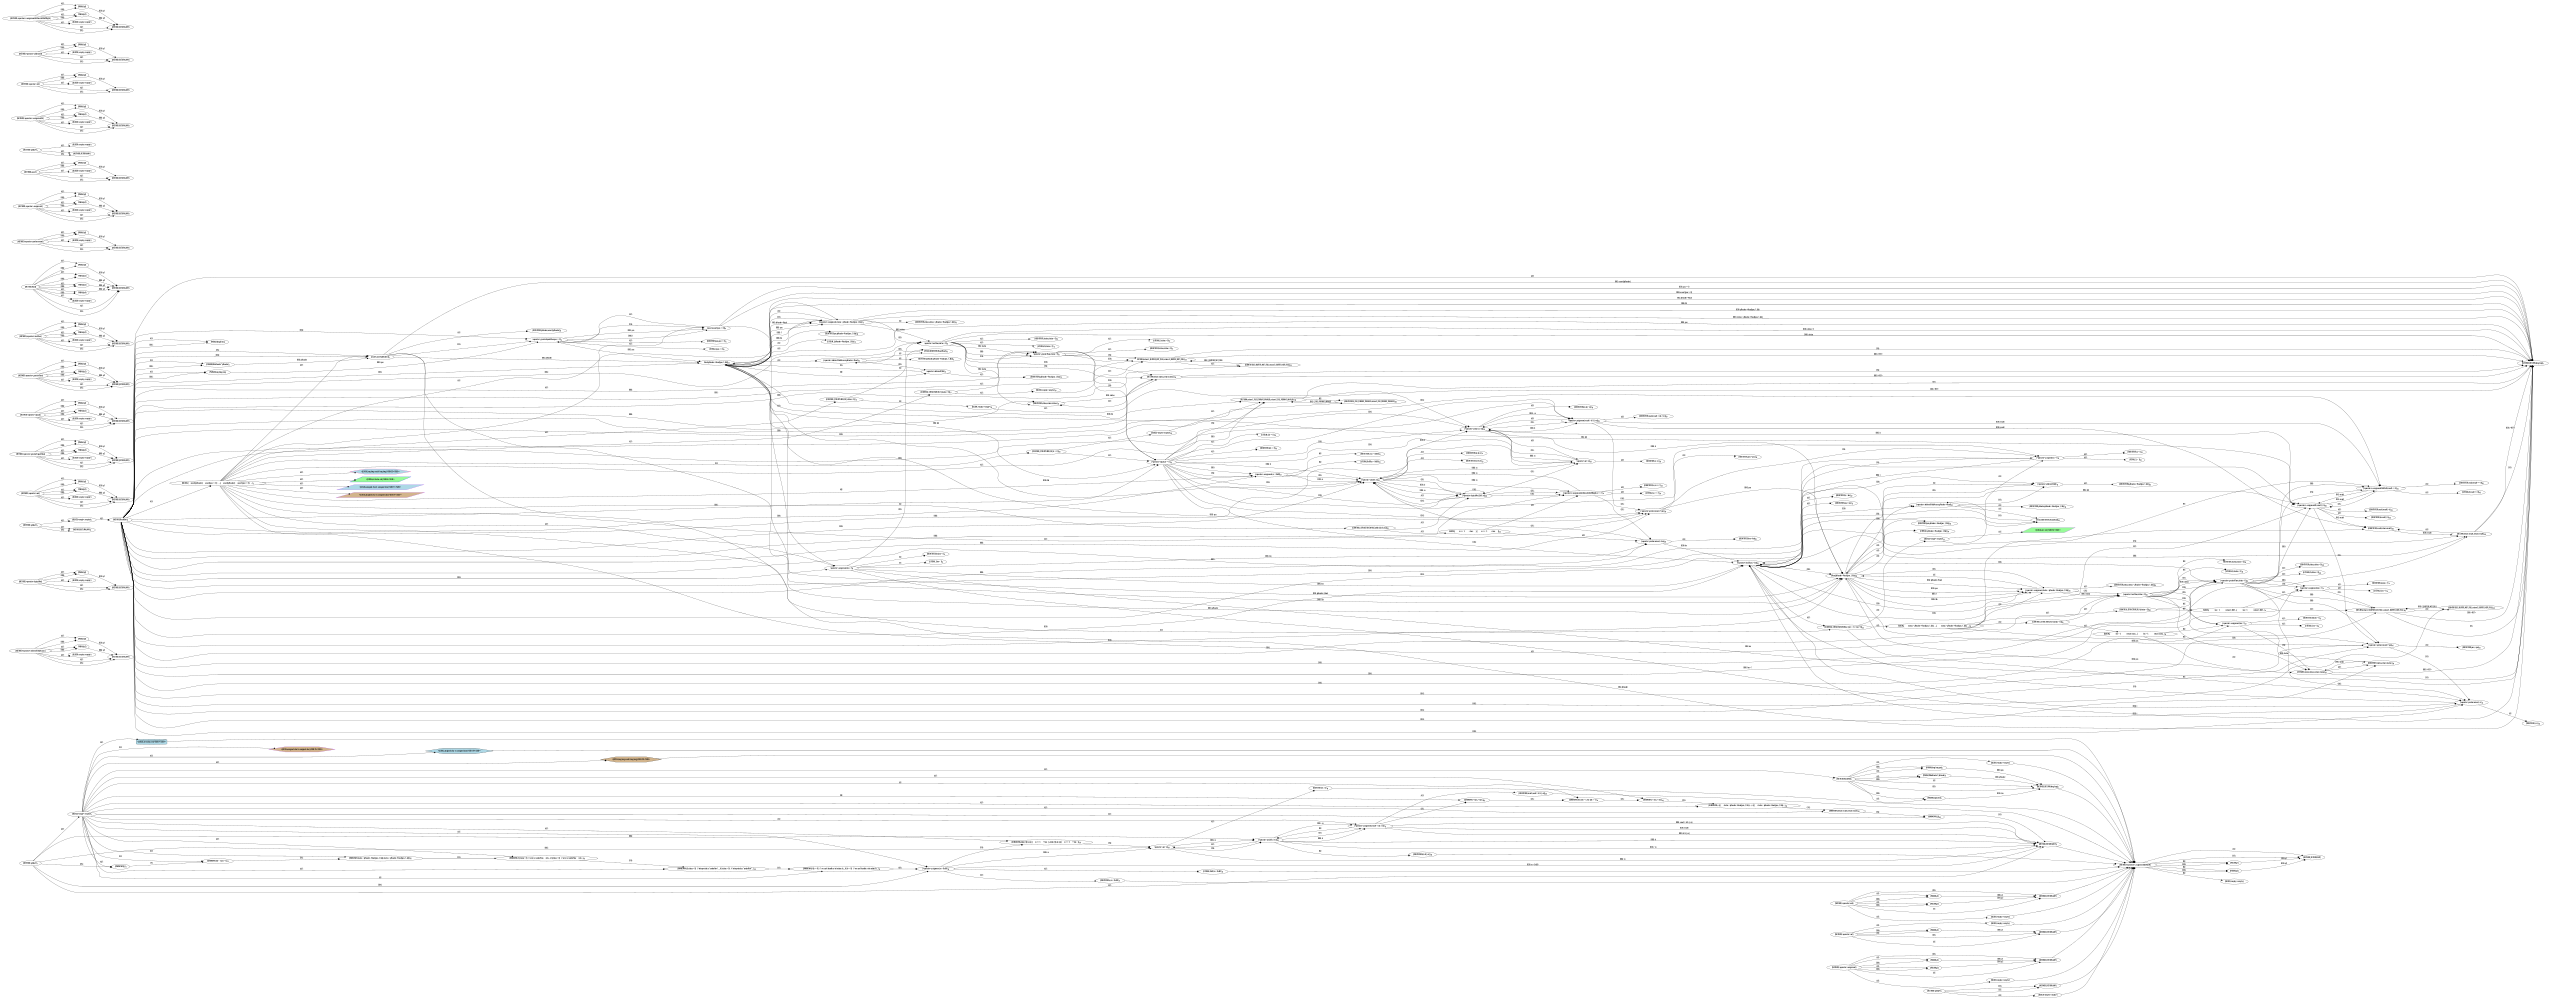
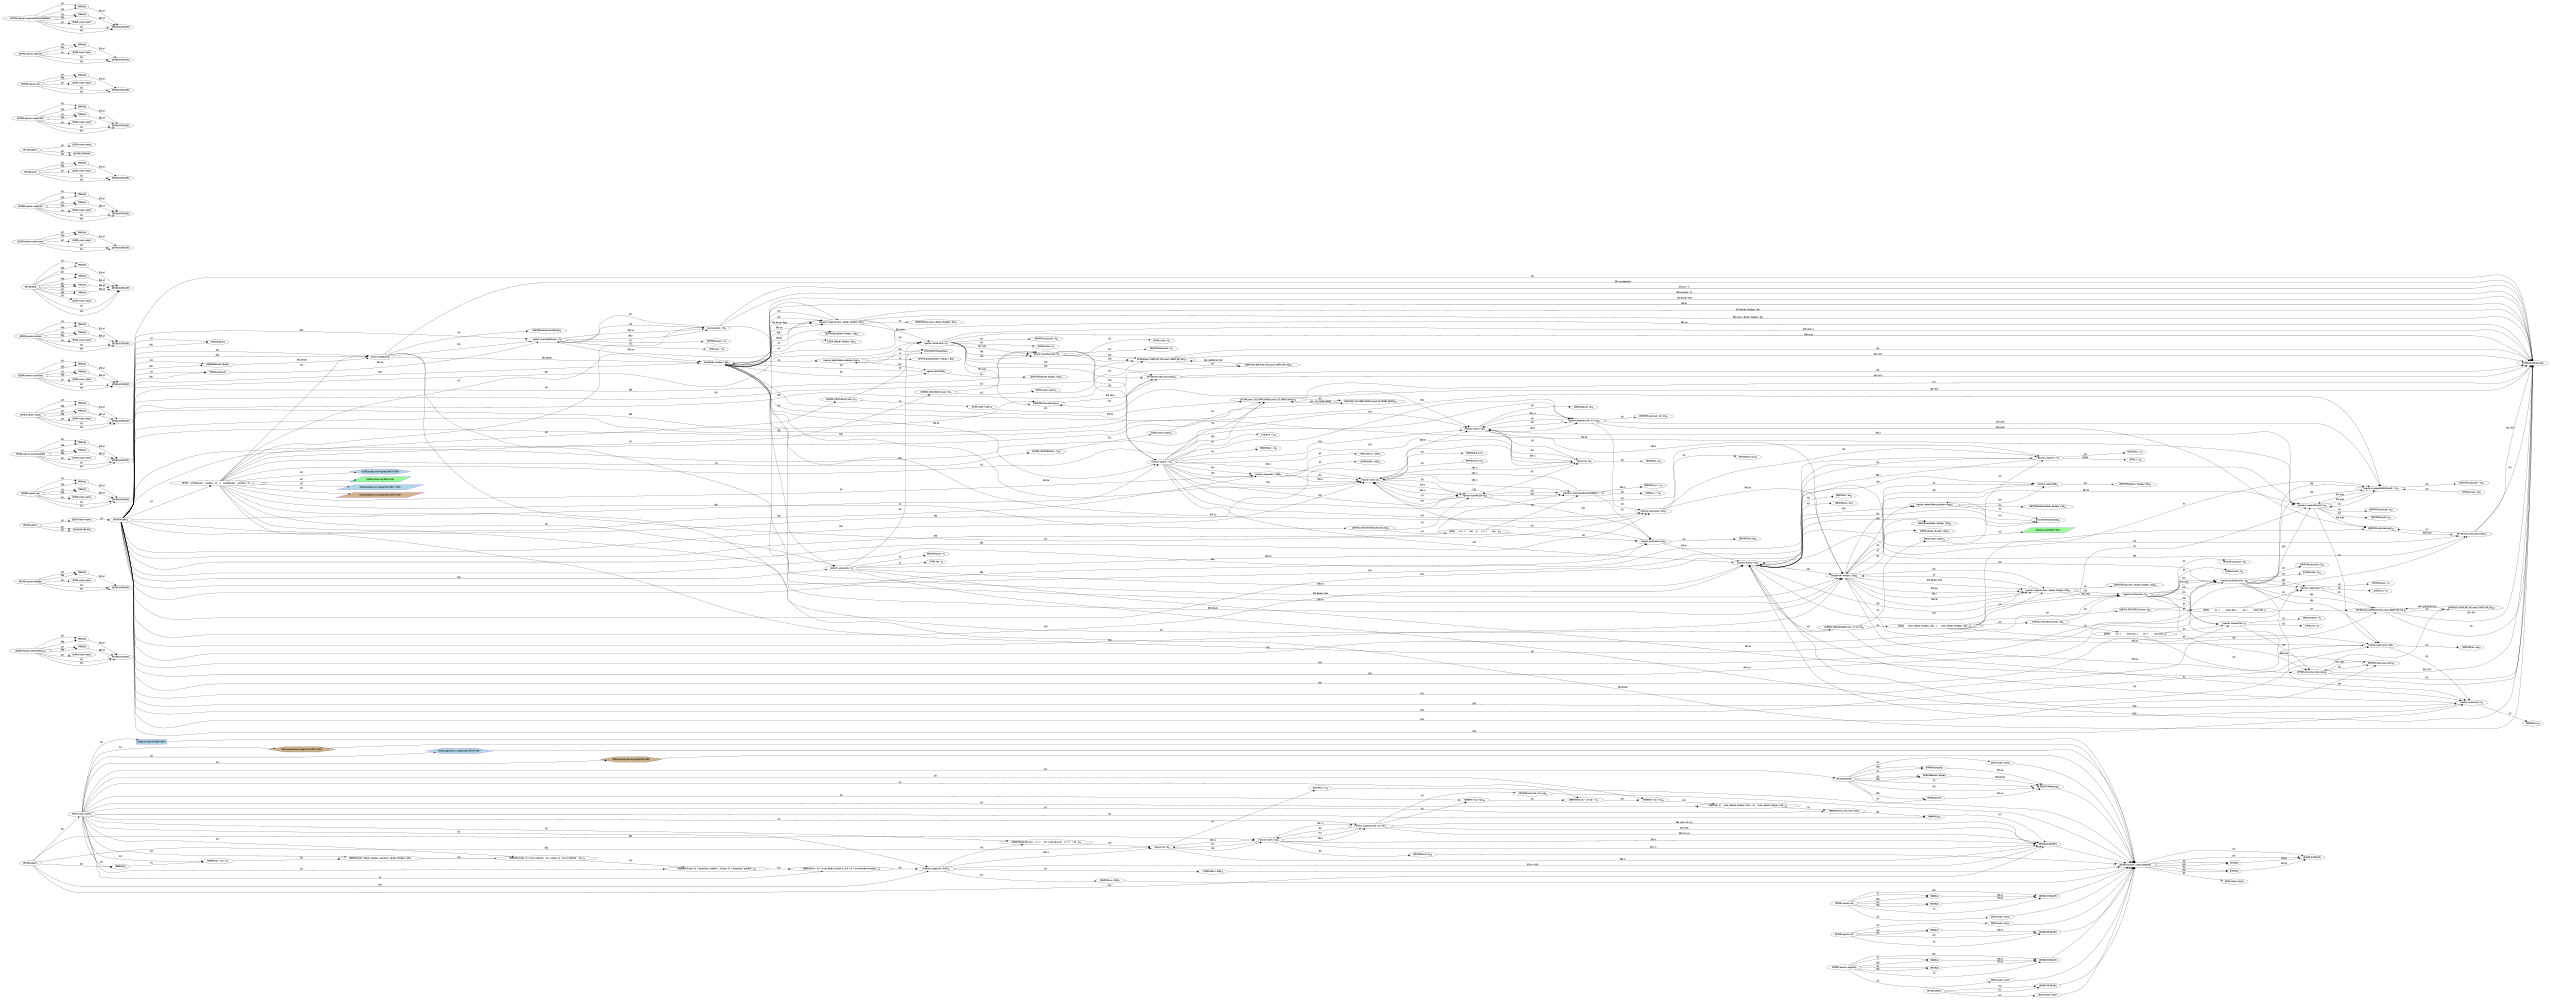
(1105, 457) -> none
(2086, 458) -> (2086, 458)
(1417, 460) -> (1422, 466)
(1623, 487) -> (1623, 487)
(2425, 494) -> (2431, 491)
none -> (1570, 512)
(1779, 601) -> (1782, 613)
(152, 742) -> (152, 742)
none -> (1268, 745)
(302, 749) -> (302, 749)
(459, 751) -> (459, 751)
